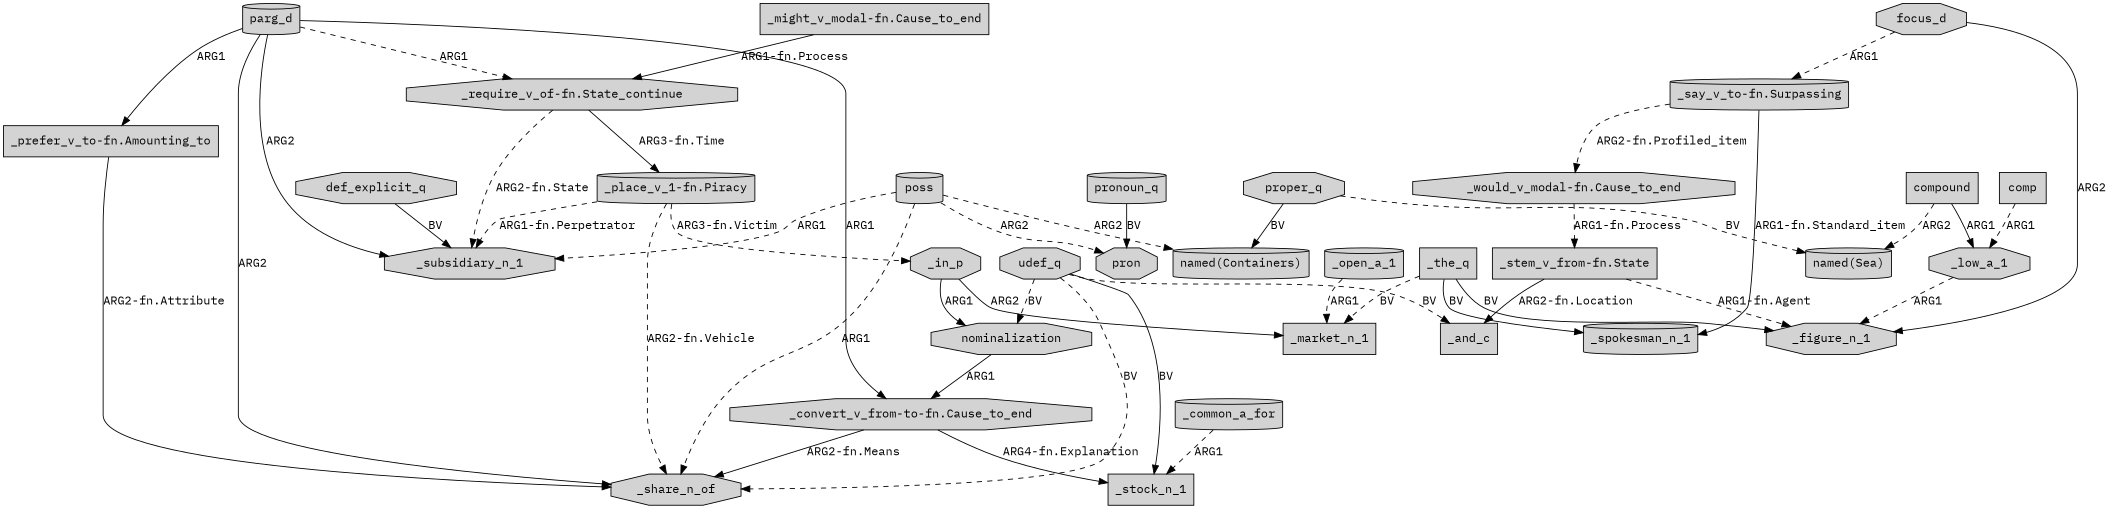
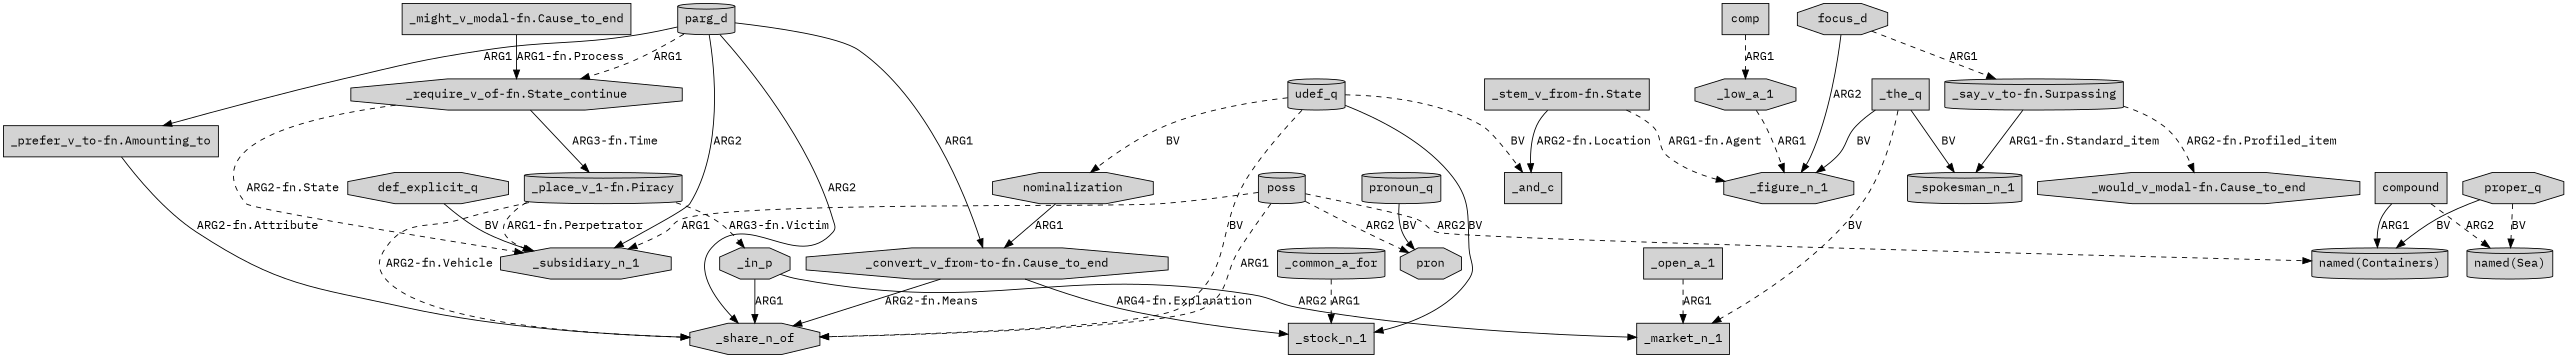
(1574, 221) -> none
(1961, 221) -> (2381, 220)
(1040, 263) -> (1316, 94)
(1364, 263) -> (1683, 263)
(942, 303) -> (755, 297)
